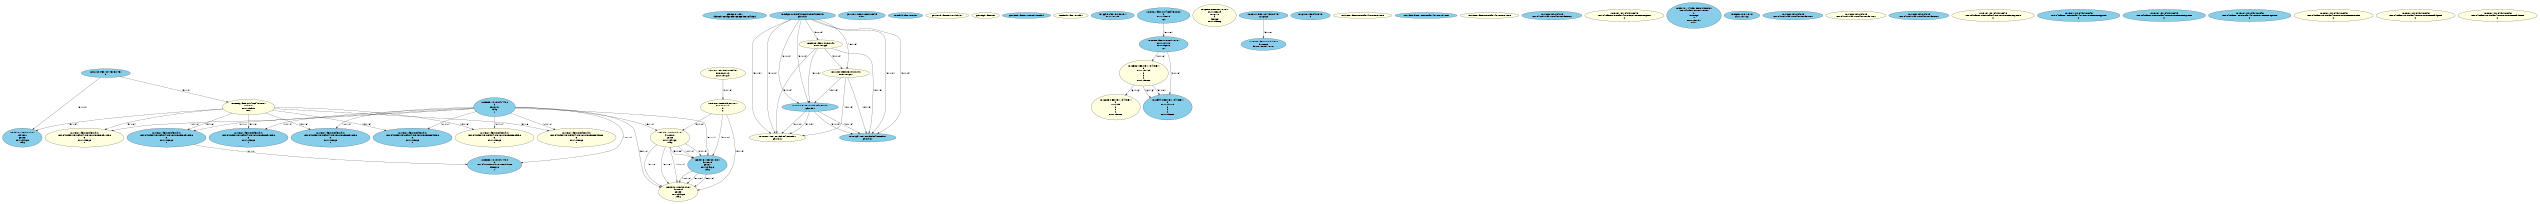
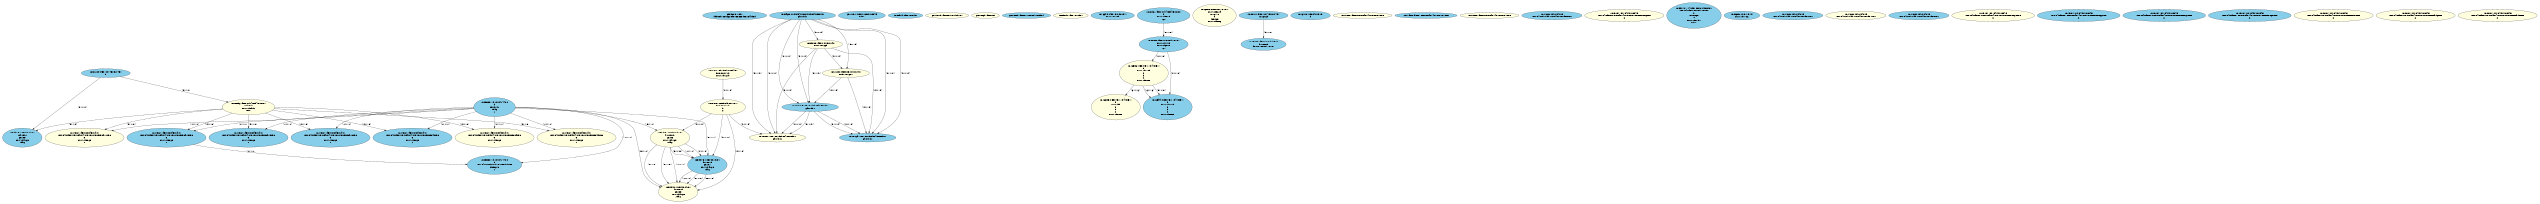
(842, 121) -> (743, 127)
